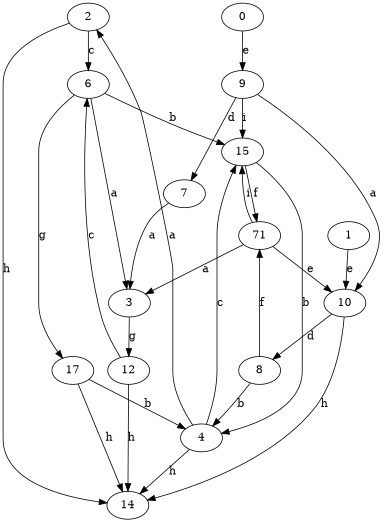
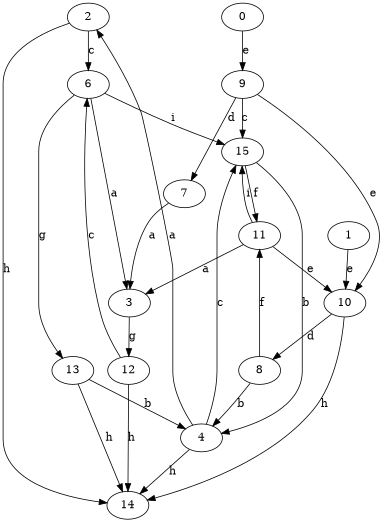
(173, 118) -> (173, 118)
(245, 118) -> (245, 118)
(373, 194) -> (373, 194)
(260, 236) -> (260, 236)
(73, 370) -> (73, 370)
